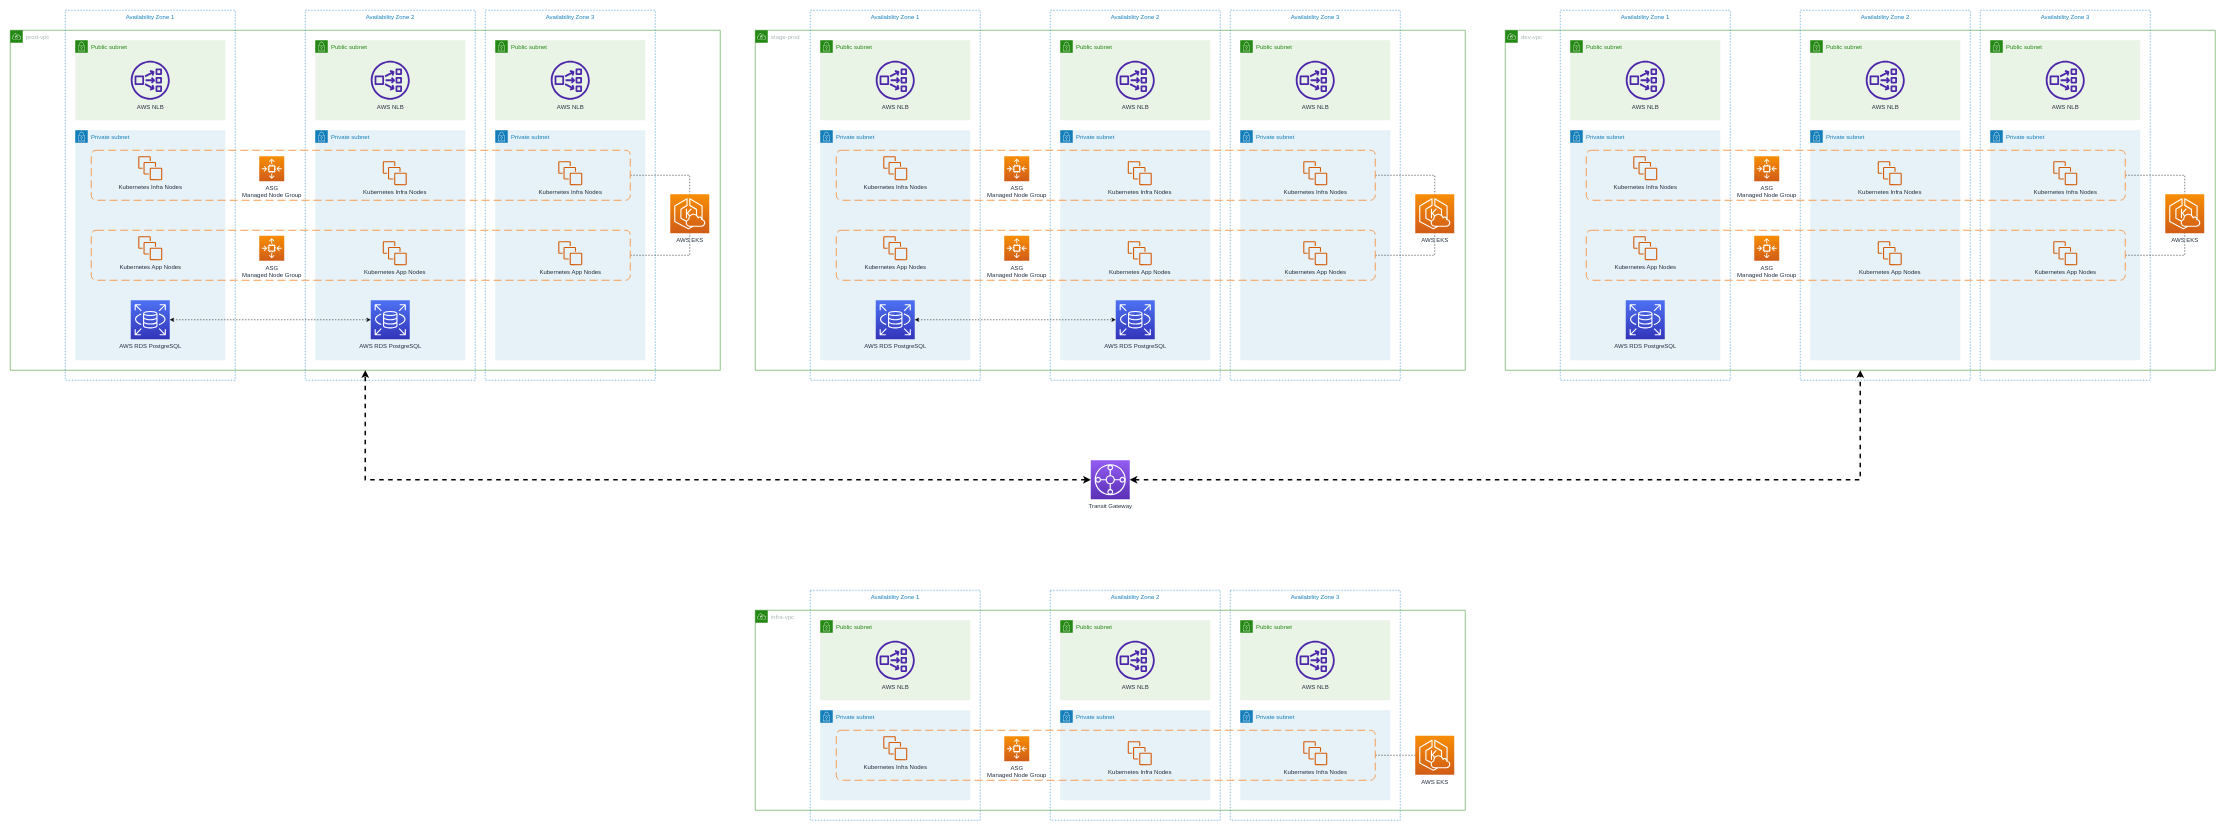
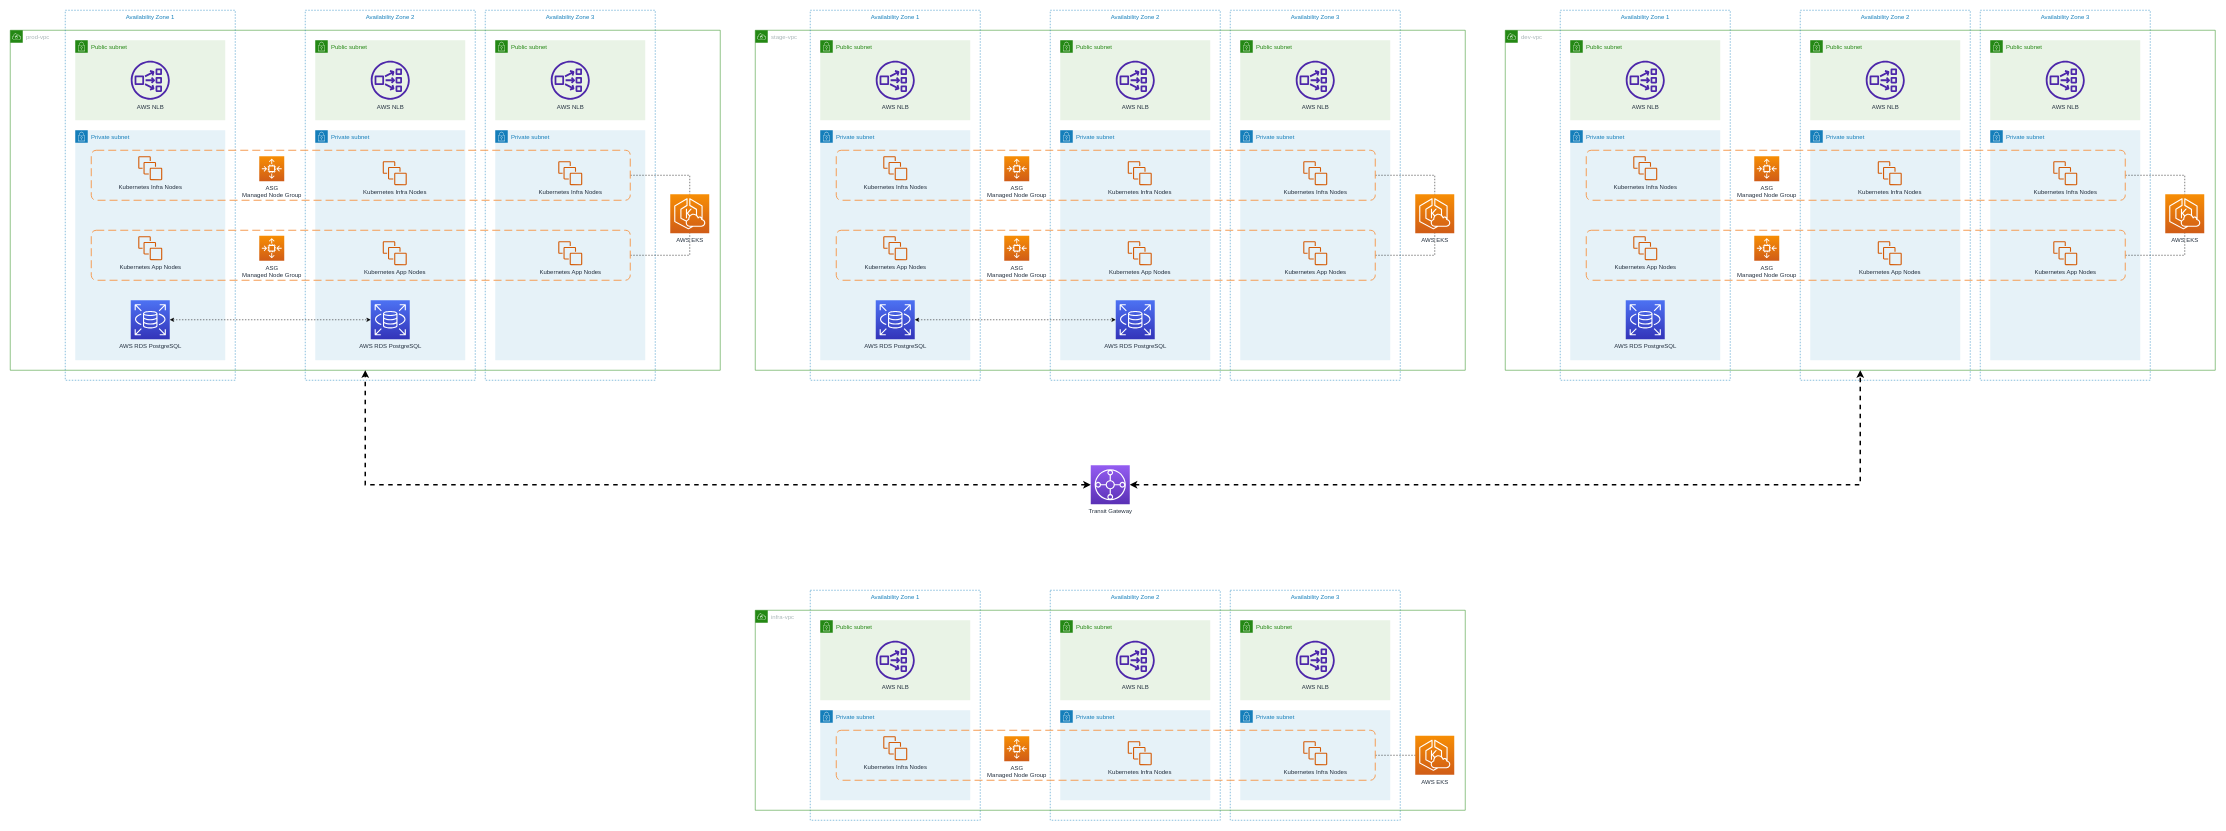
(788, 37) -> (786, 37)
(1110, 480) -> (1110, 485)
